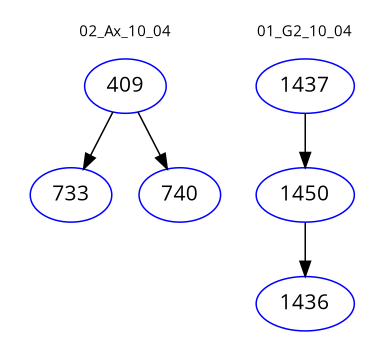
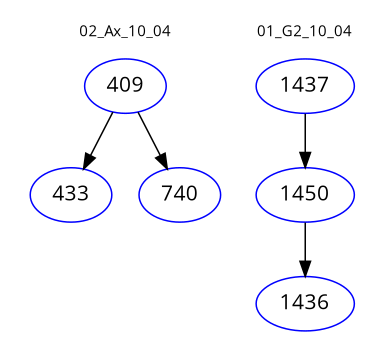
(71, 195) -> (71, 195)
